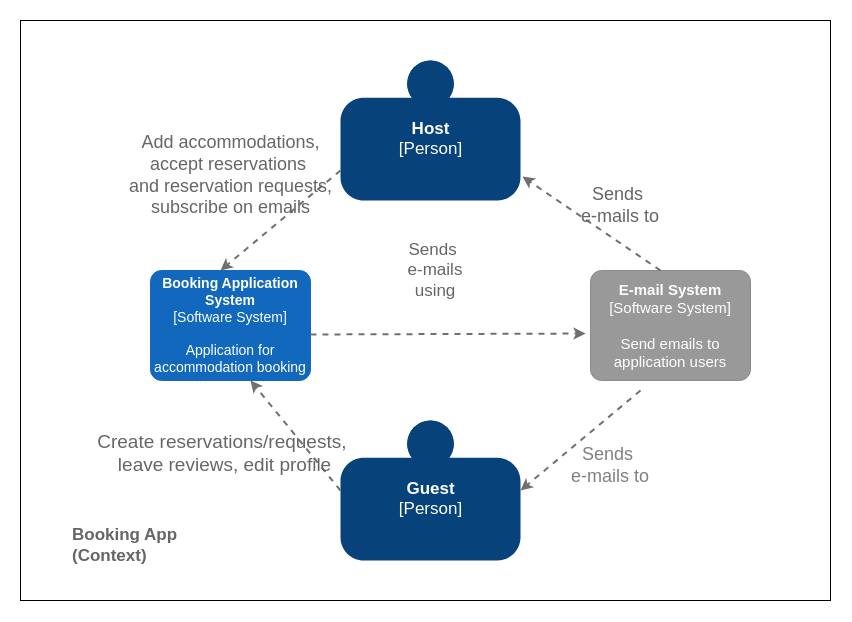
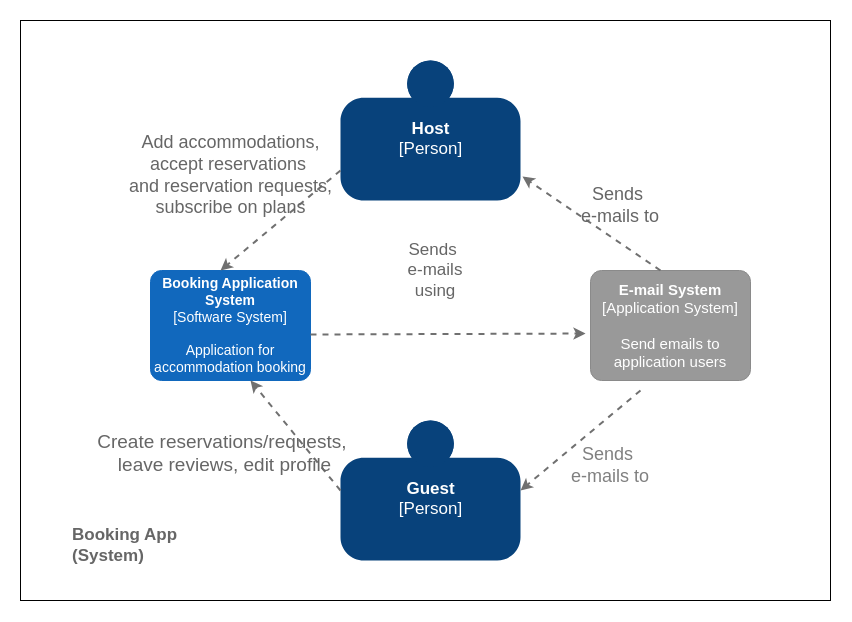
(231, 176) -> (231, 176)
(671, 326) -> (671, 326)
(120, 546) -> (120, 546)
